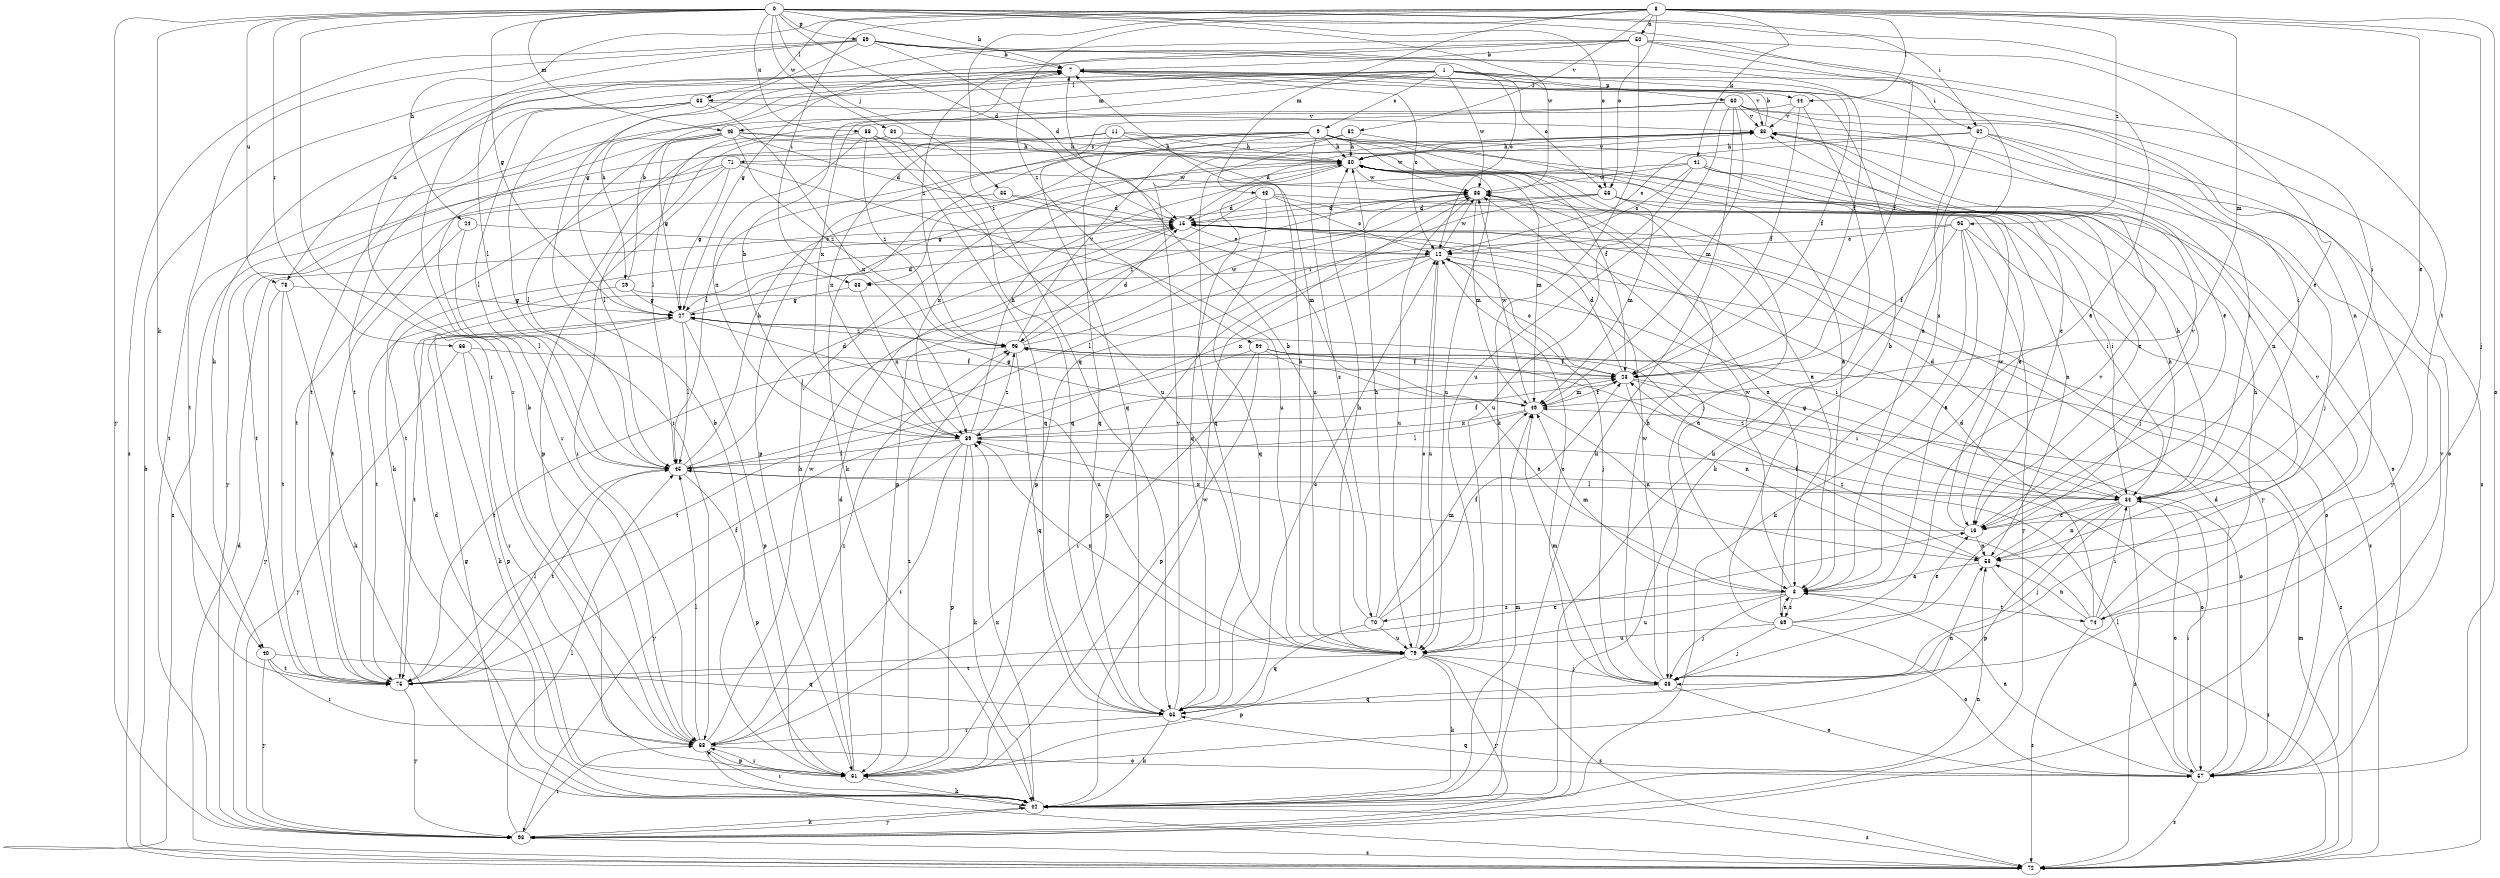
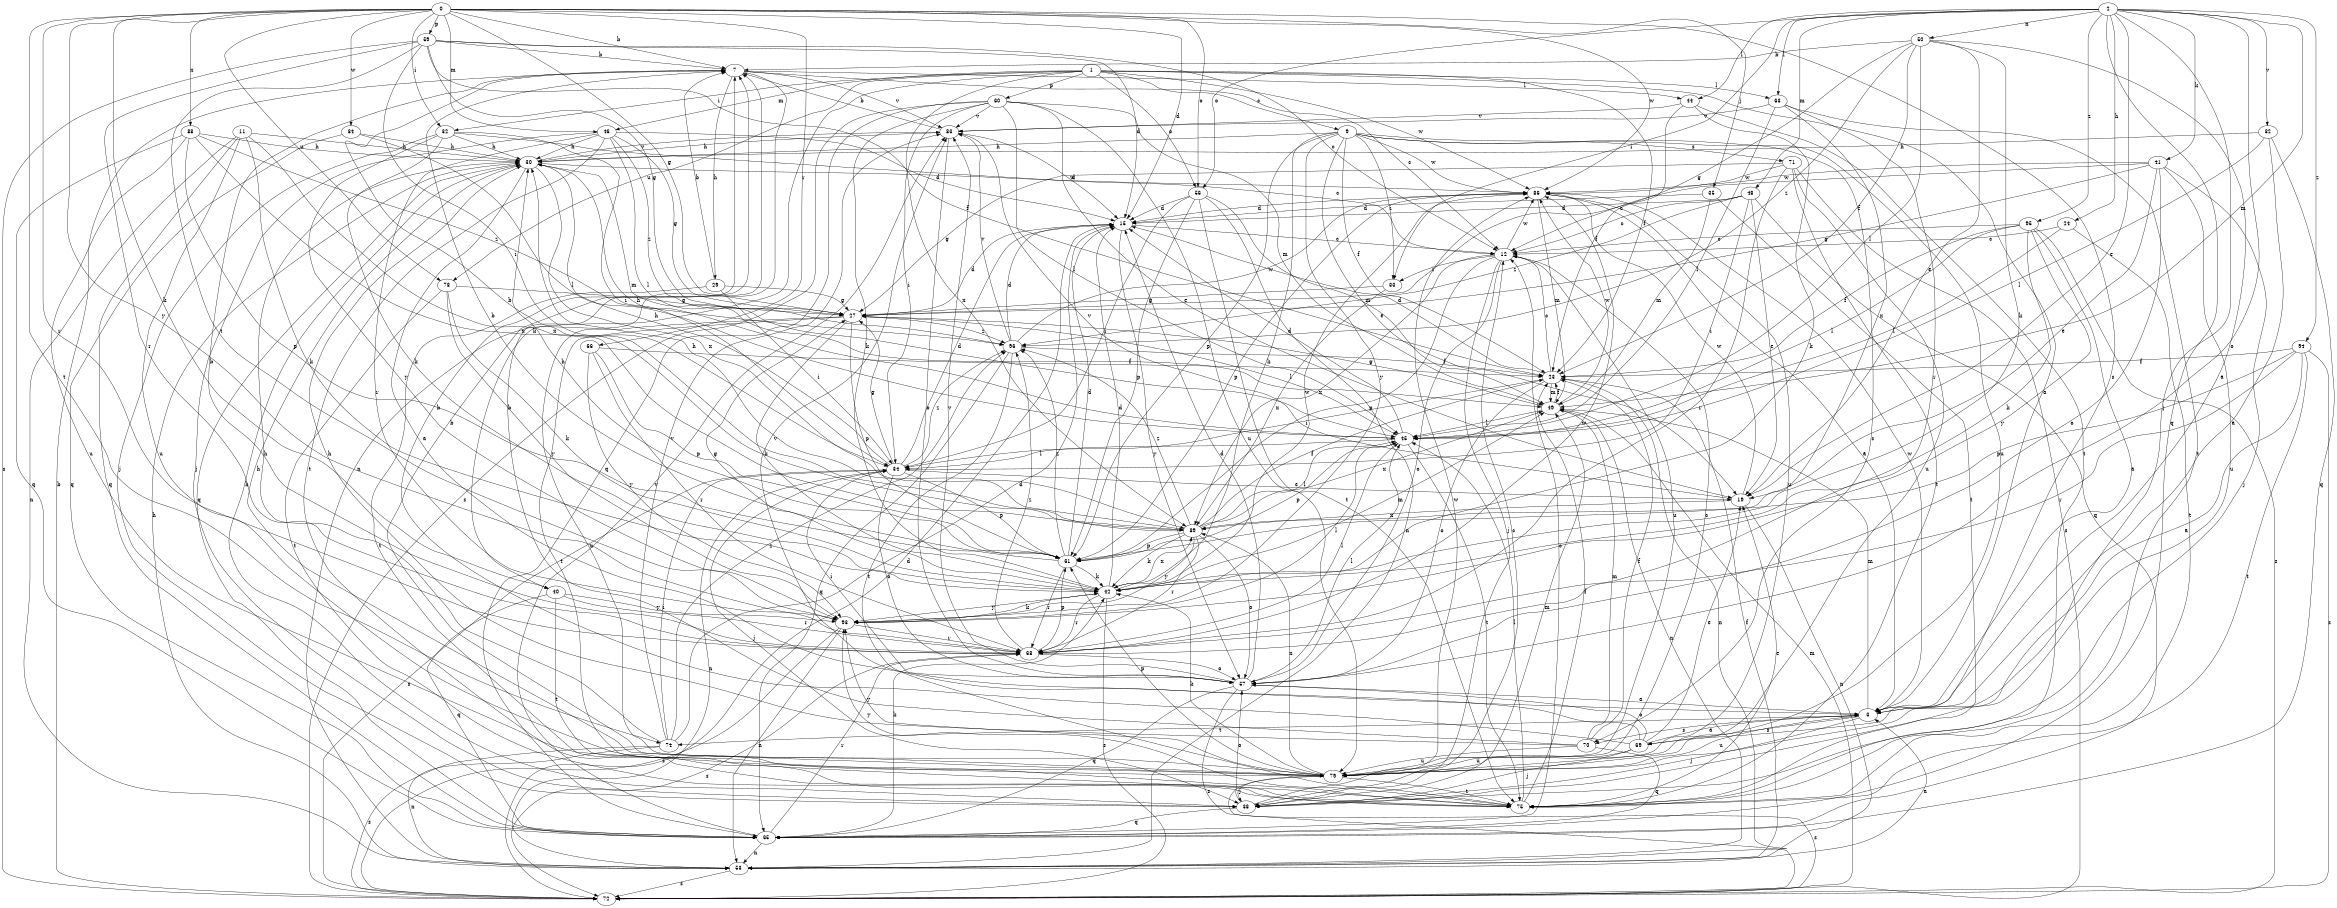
(1656, 9) -> (2108, 9)
(1679, 381) -> none
(1267, 431) -> (1368, 469)
(1973, 531) -> (1741, 500)
